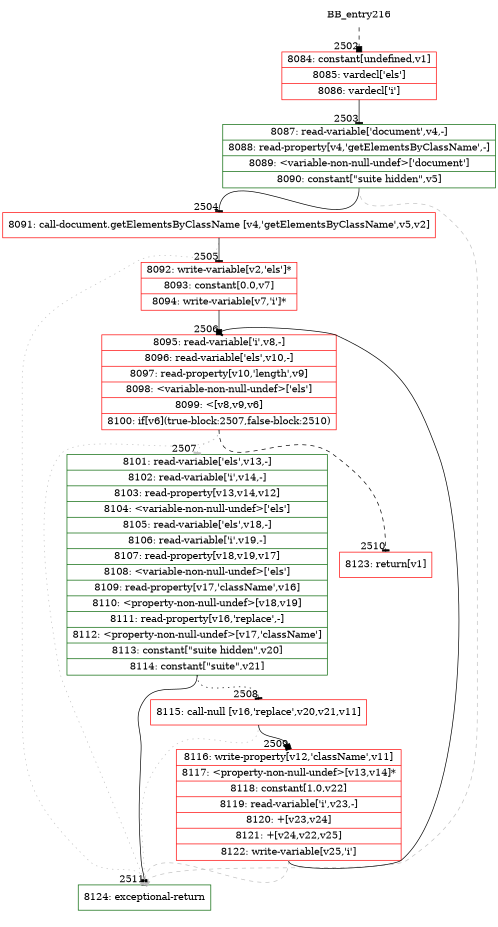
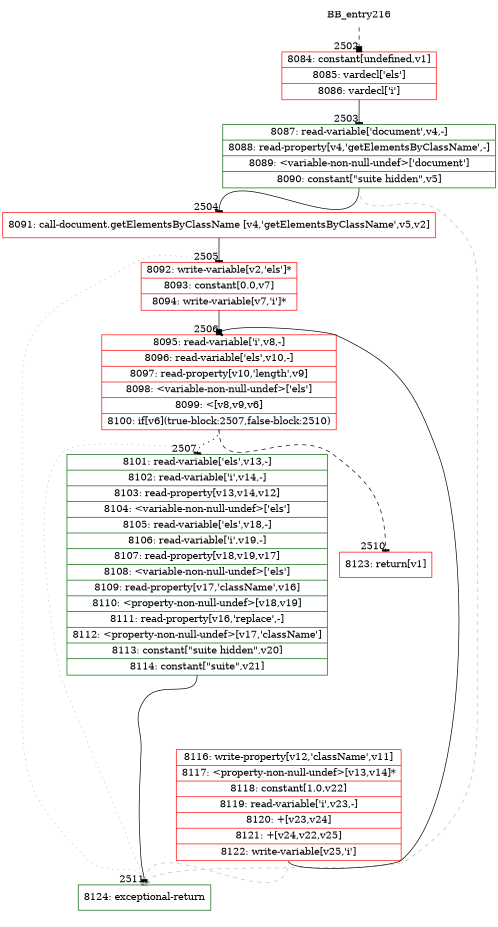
(210, 441) -> (210, 441)
(259, 712) -> none
